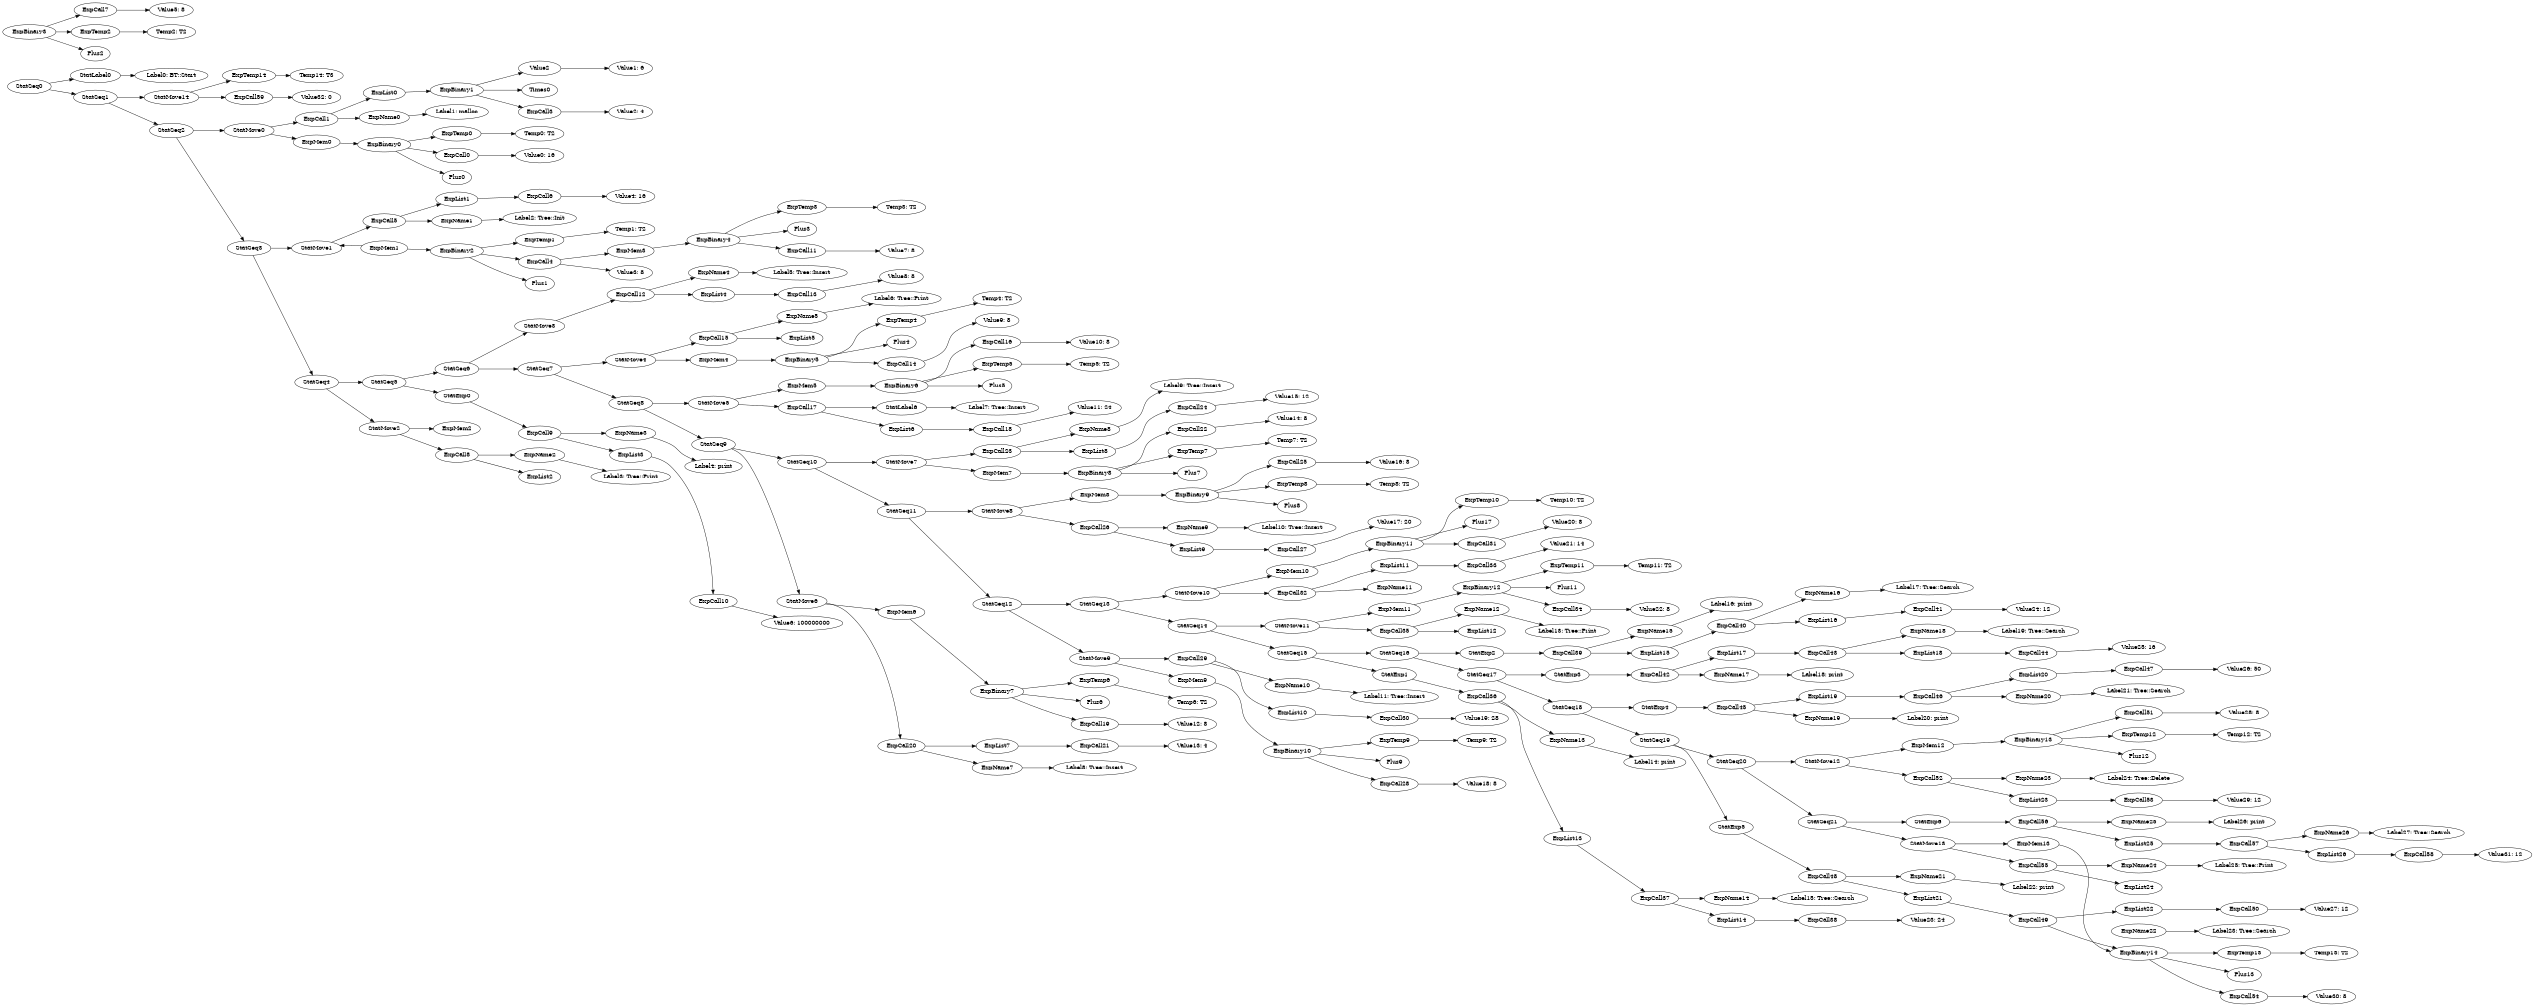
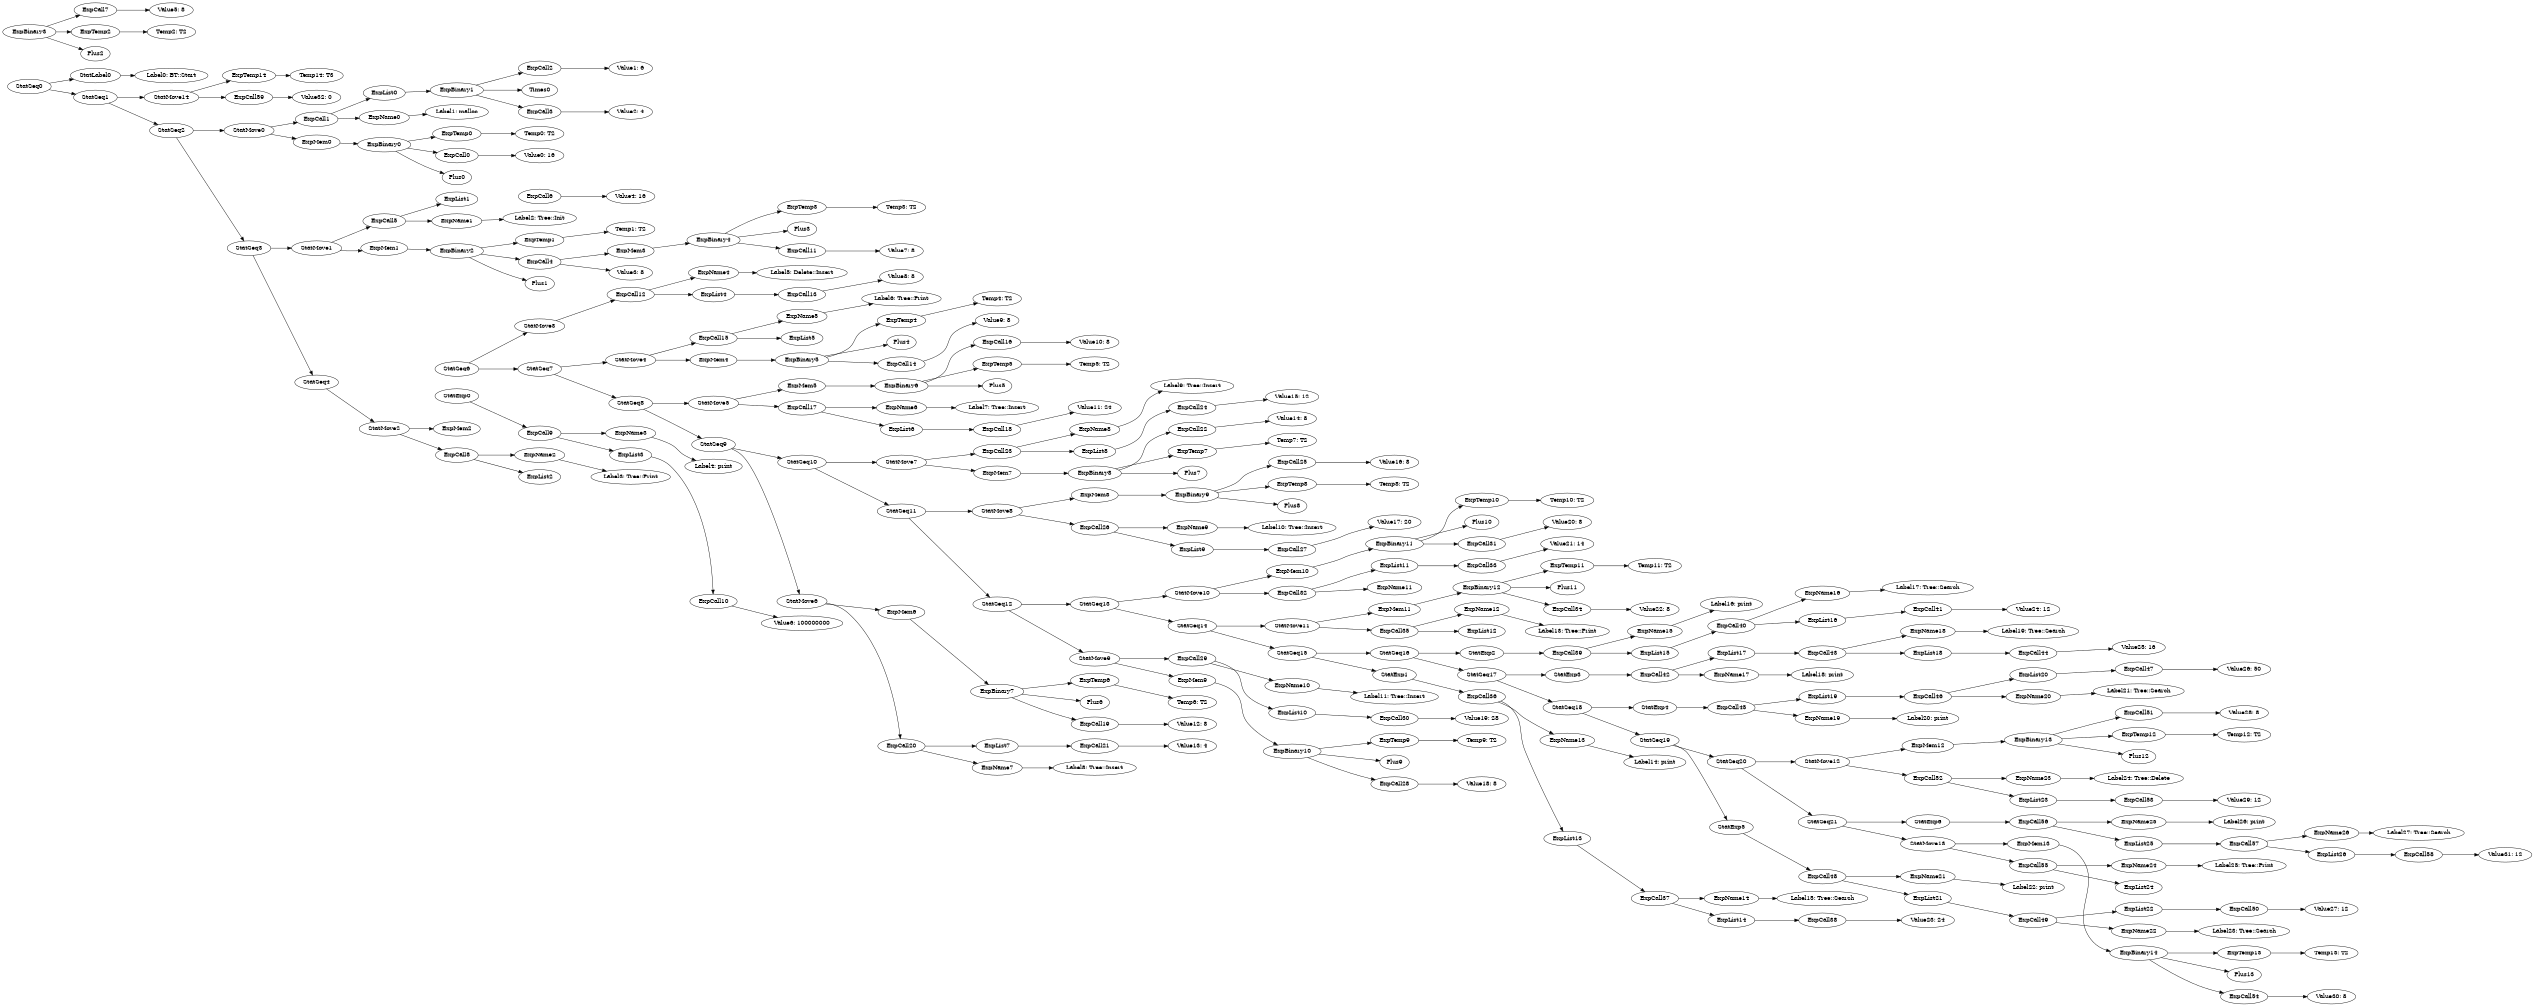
(540, 68) -> (540, 68)
(496, 198) -> none
(353, 245) -> (349, 251)
(802, 273) -> (802, 273)
(384, 382) -> none
(901, 408) -> (901, 408)
(1482, 522) -> (1482, 522)
(2080, 938) -> (2081, 925)
